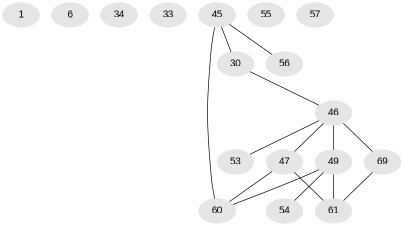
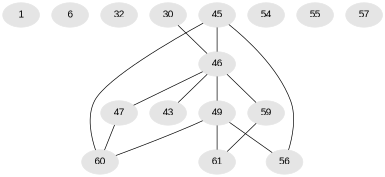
(119, 15) -> (119, 15)
(168, 15) -> none
(226, 39) -> (217, 40)
(235, 162) -> (168, 113)
(382, 162) -> (266, 113)
(306, 184) -> none
(312, 184) -> (251, 138)
